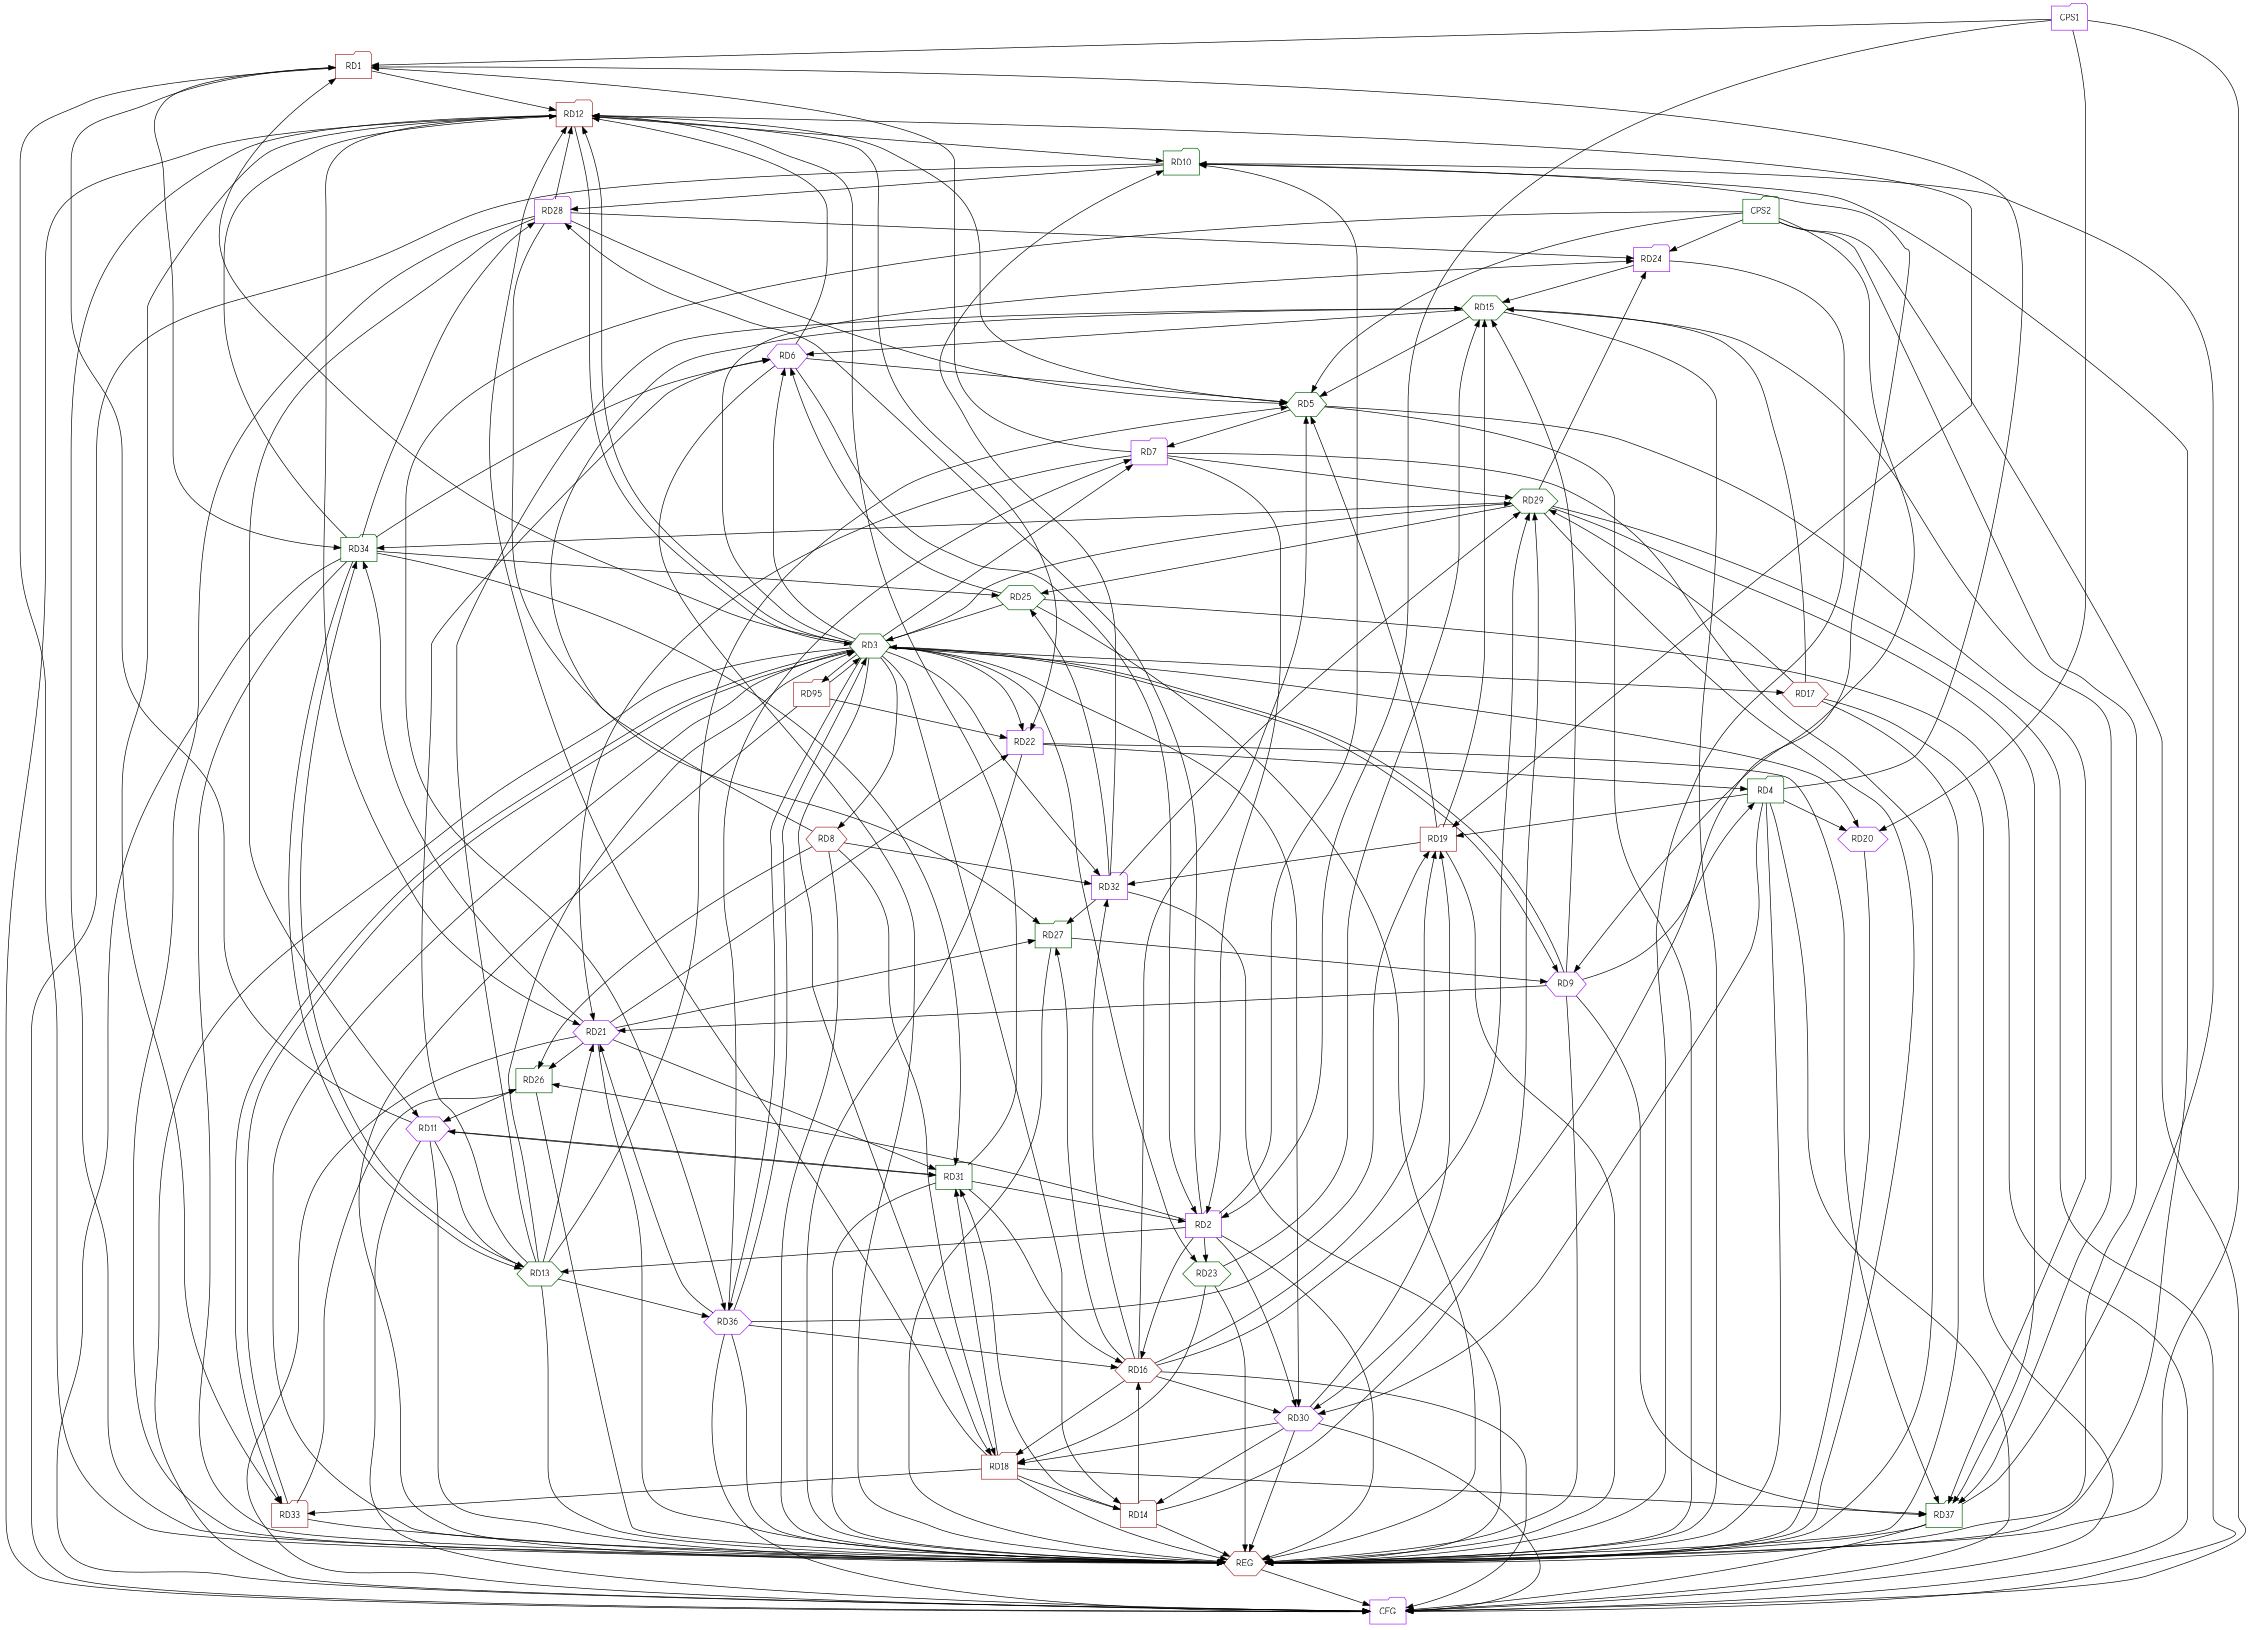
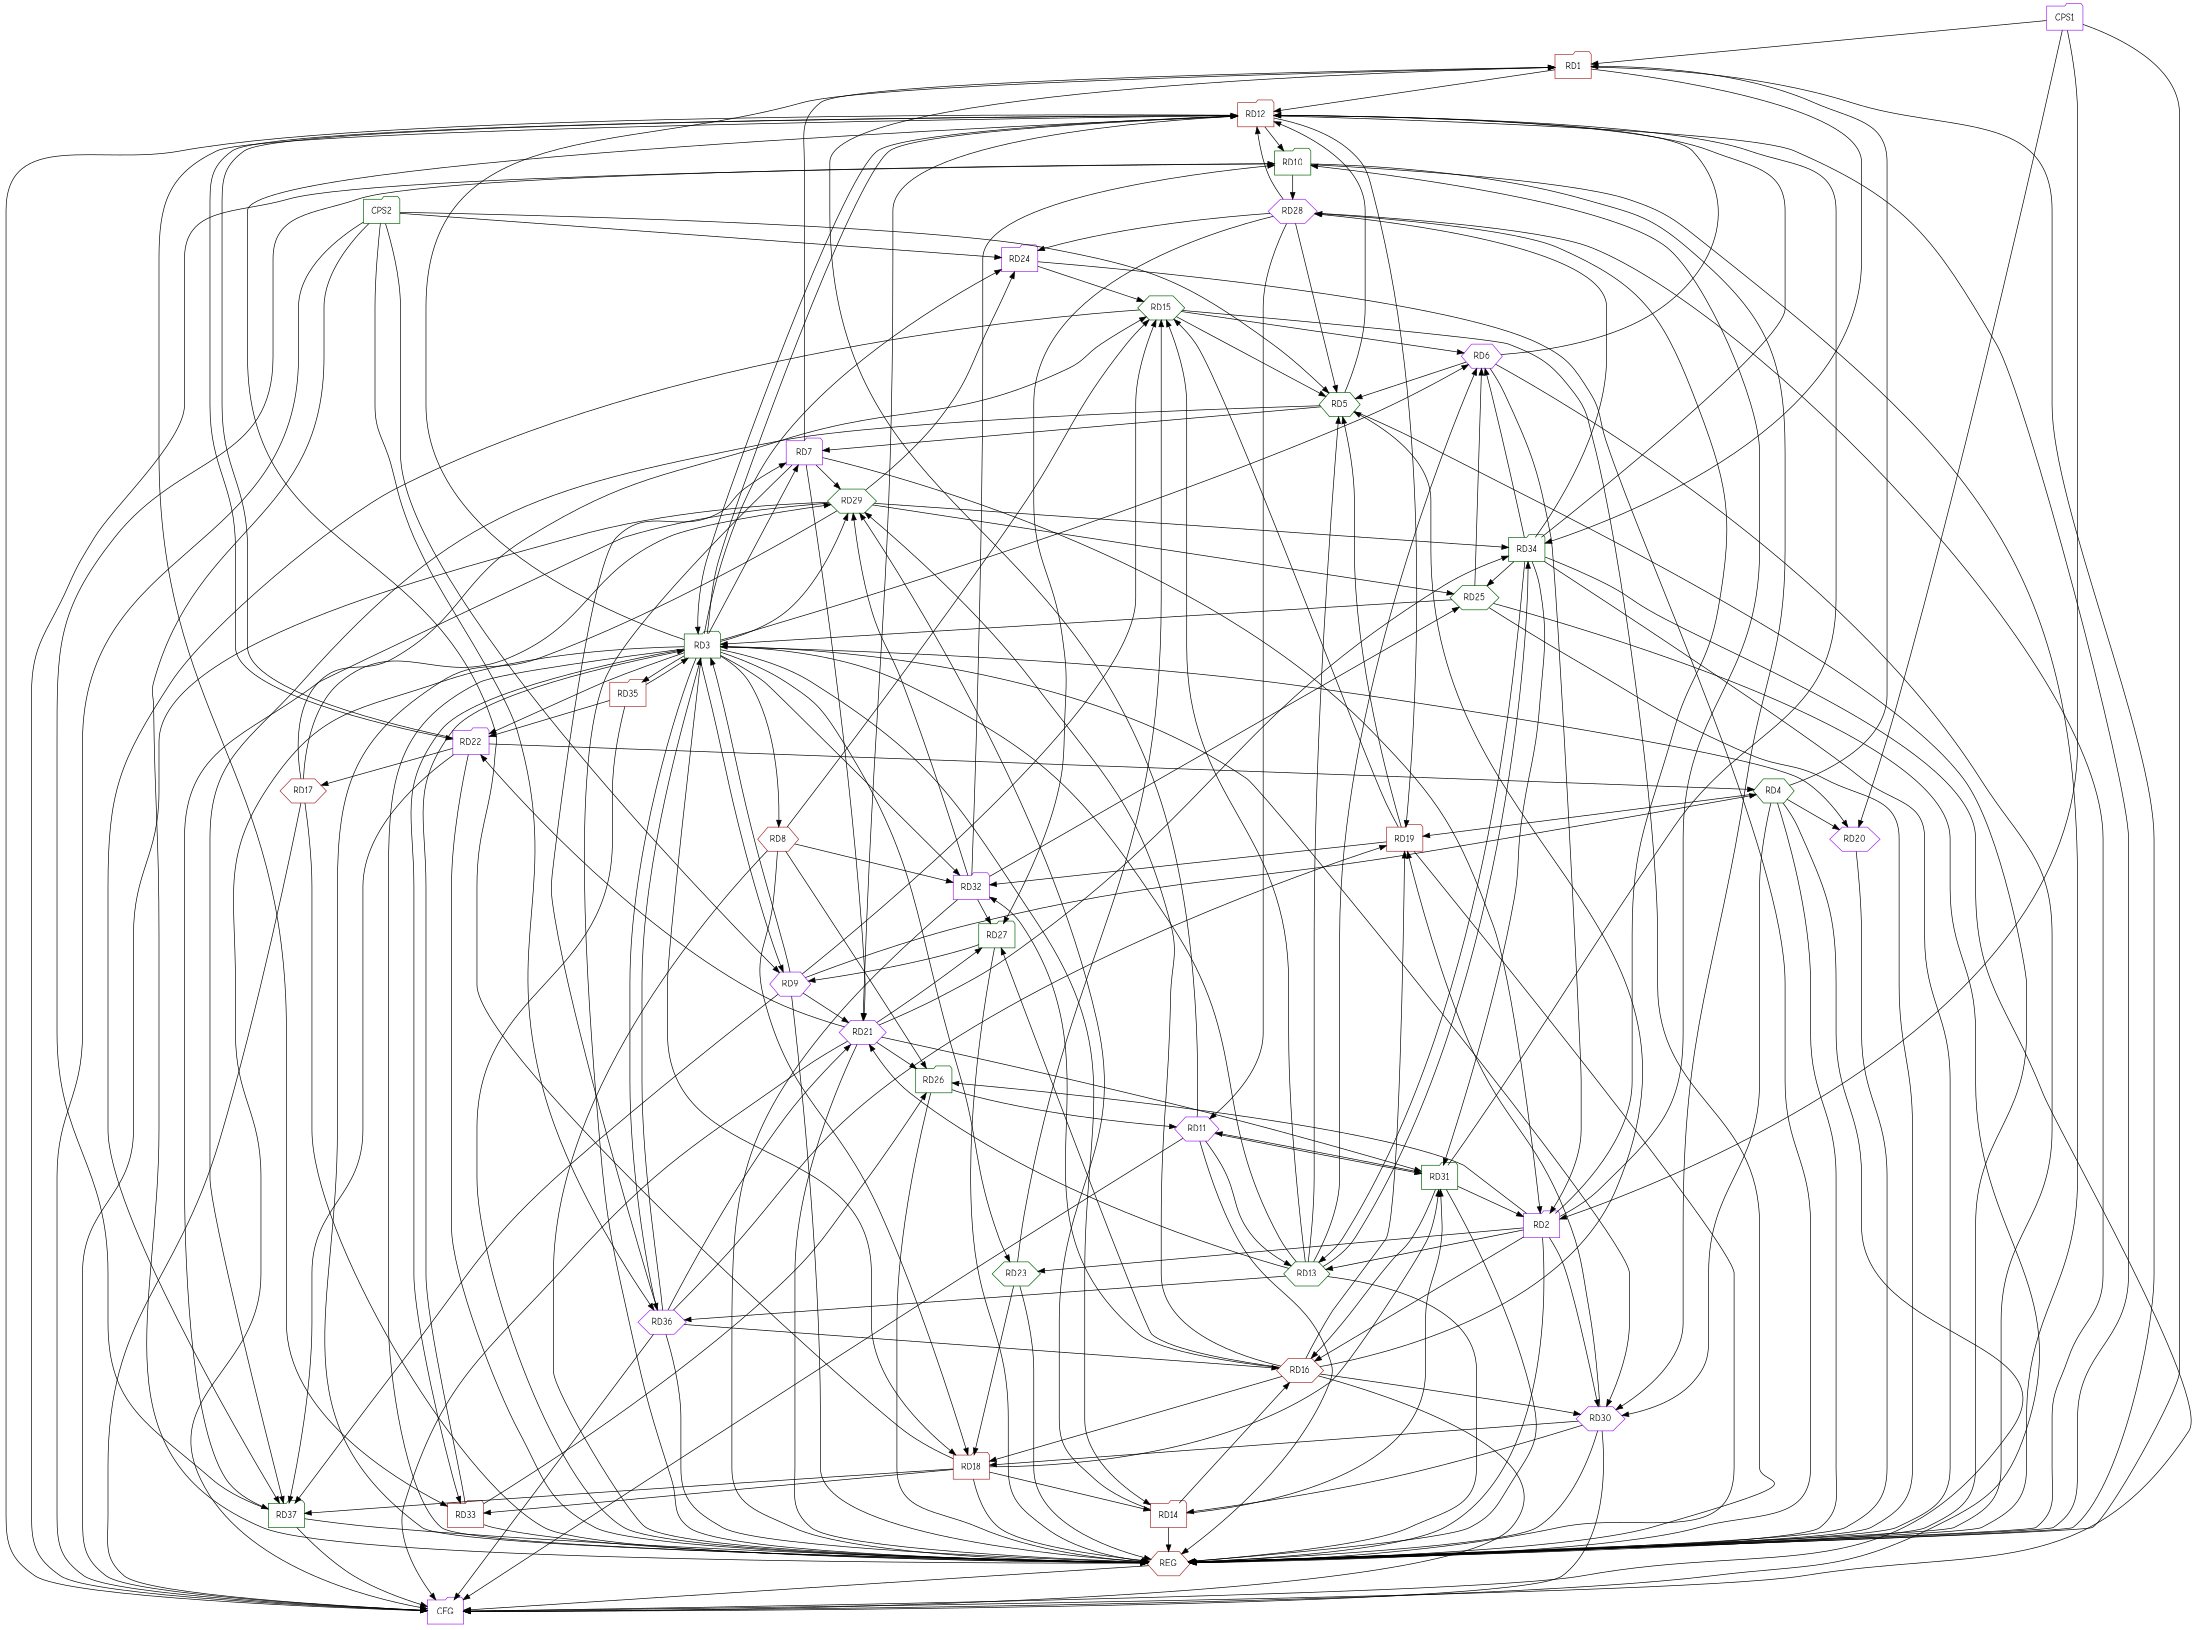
none -> (241, 154)
(553, 211) -> (1293, 211)
(870, 646) -> (702, 646)
(1333, 670) -> (390, 766)
(812, 694) -> (628, 694)
(1766, 791) -> (1774, 791)
